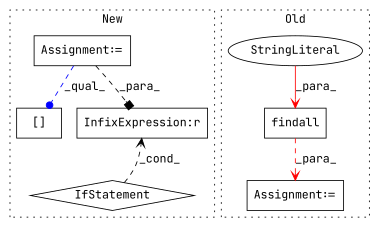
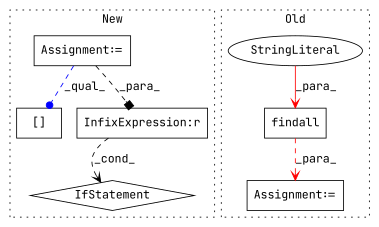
(135, 166) -> (94, 154)
